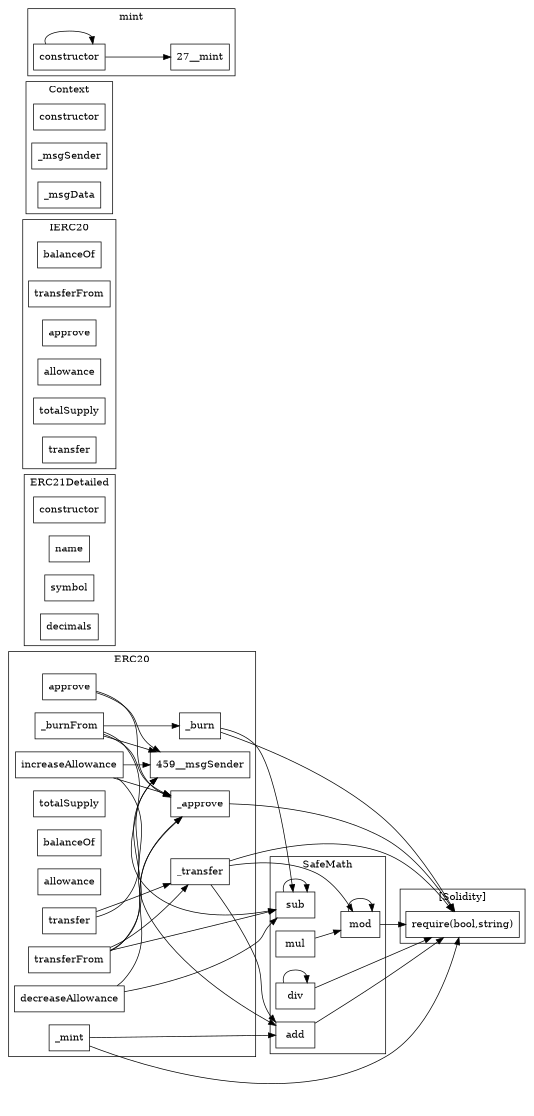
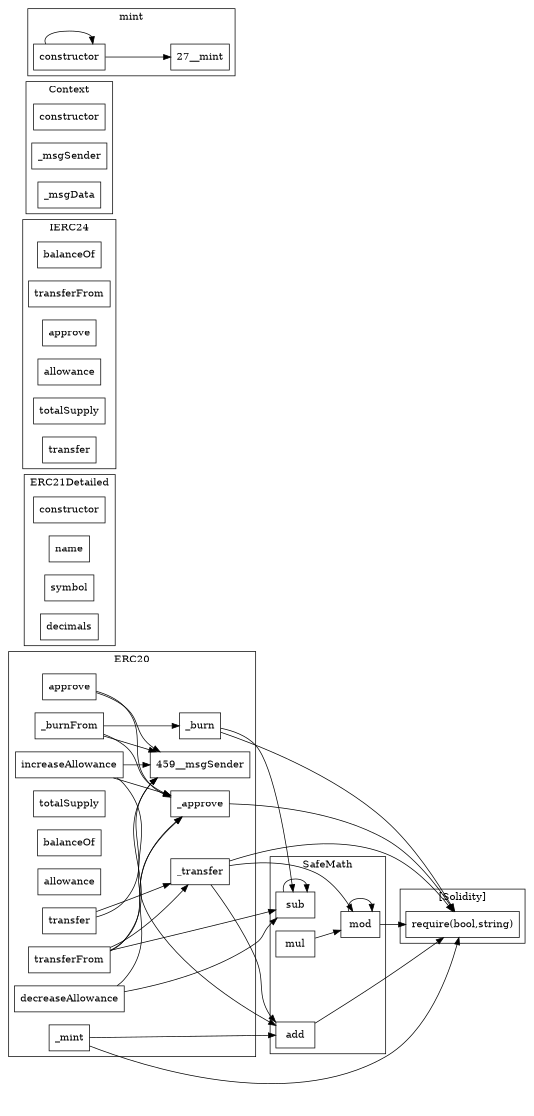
(69, 228) -> (69, 228)
(147, 887) -> none
(295, 996) -> none
